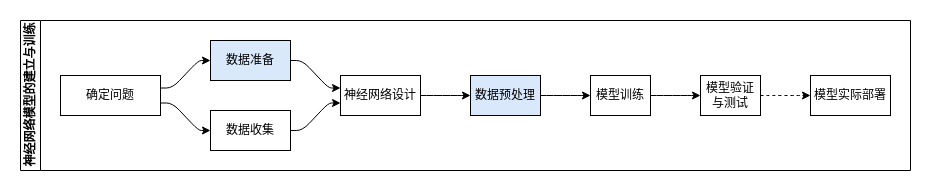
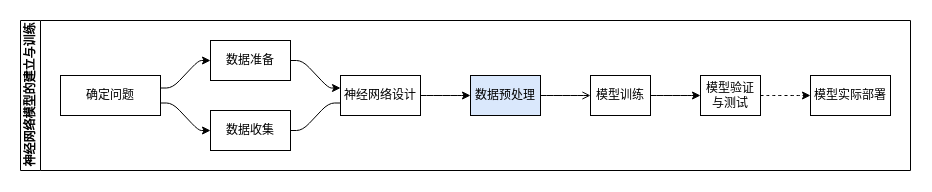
(251, 61) -> (251, 61)
(581, 96) -> (583, 96)
(329, 104) -> (332, 103)
